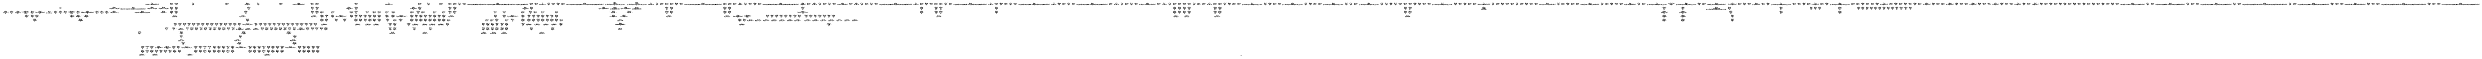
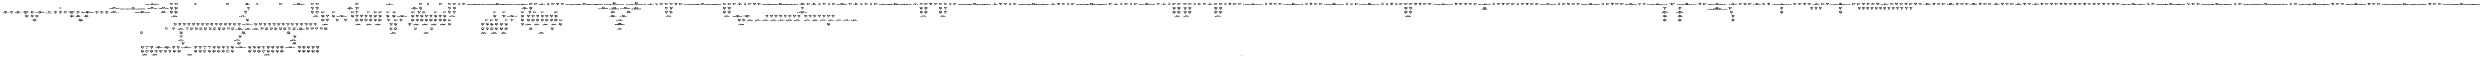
none -> (923, 16)
